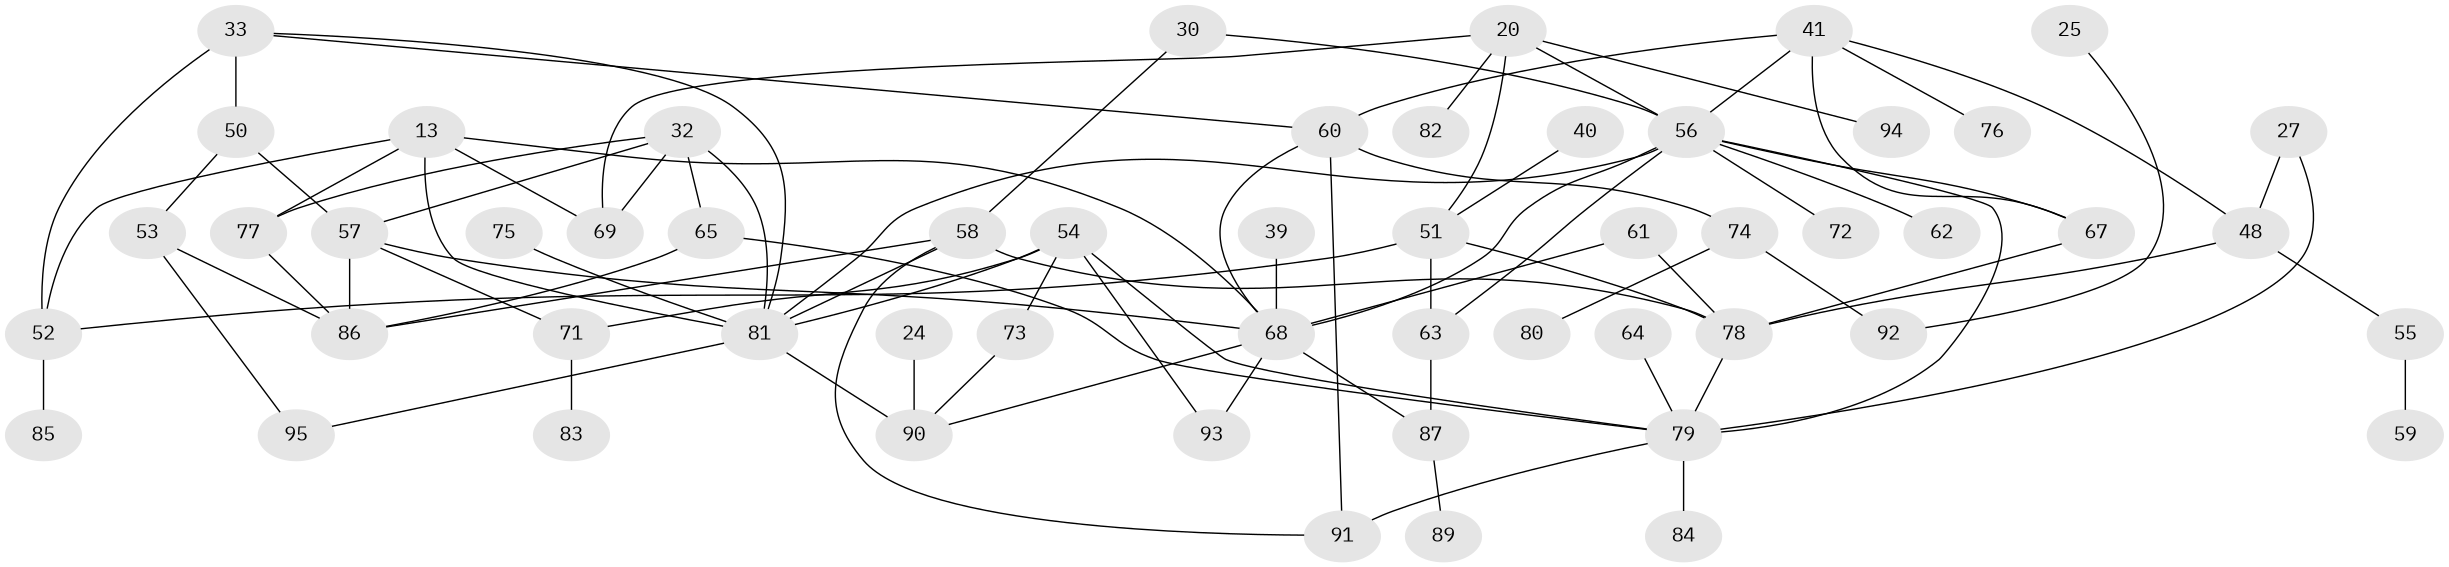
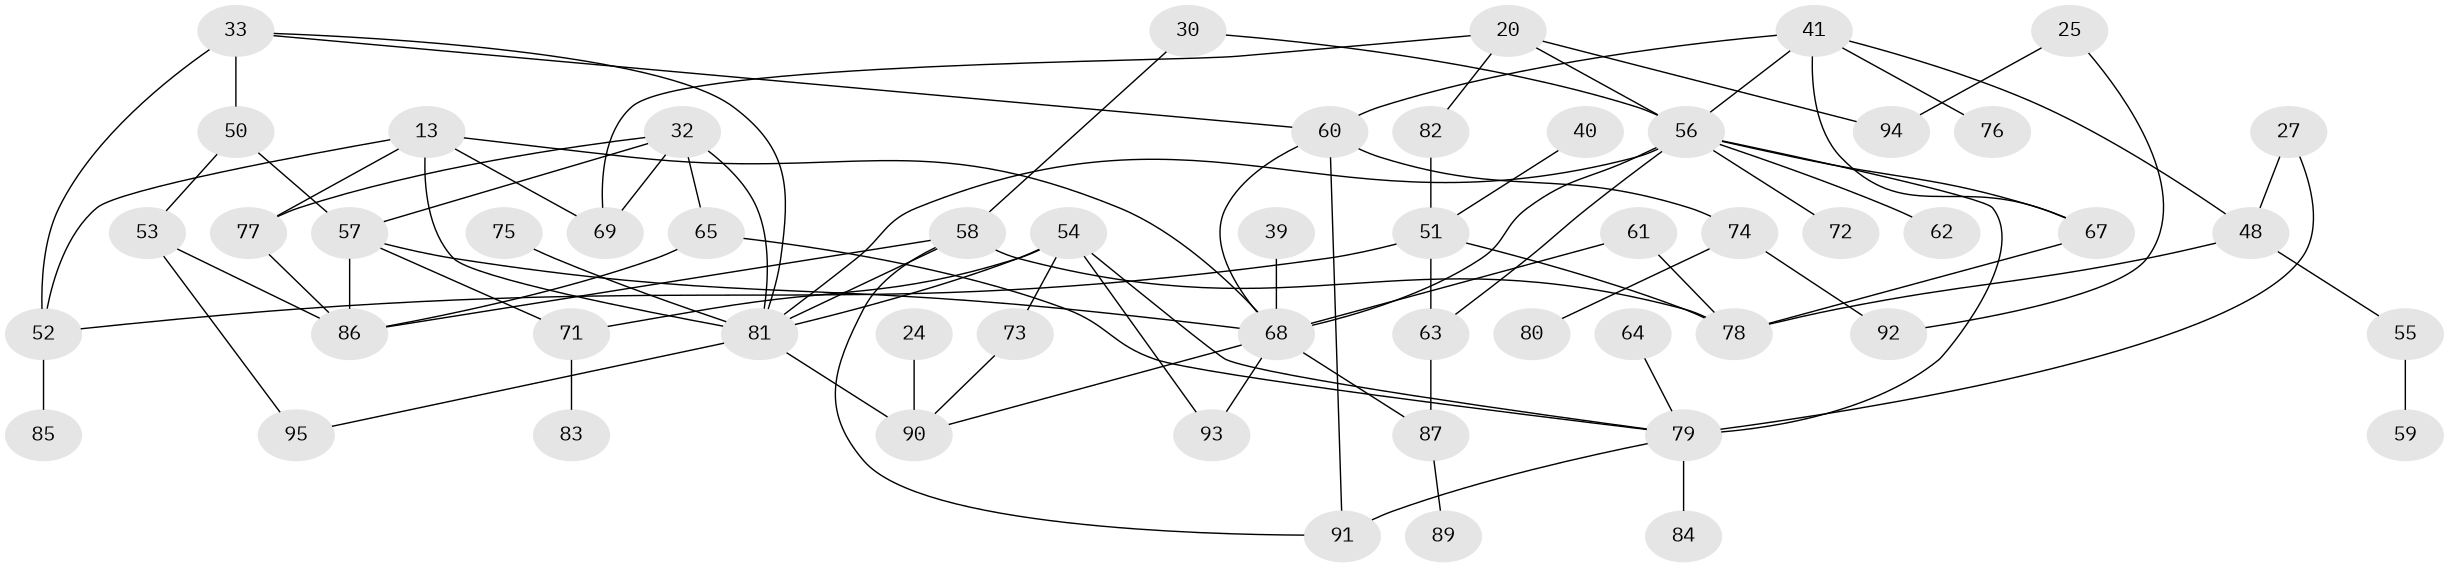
none -> (1993, 75)
(1489, 138) -> (1431, 191)
(1709, 385) -> none
